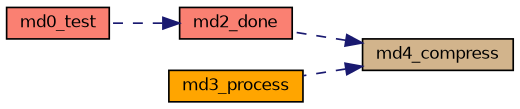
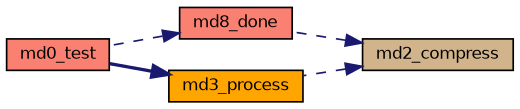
(236, 23) -> (236, 23)
(438, 55) -> (438, 55)
none -> (131, 68)
